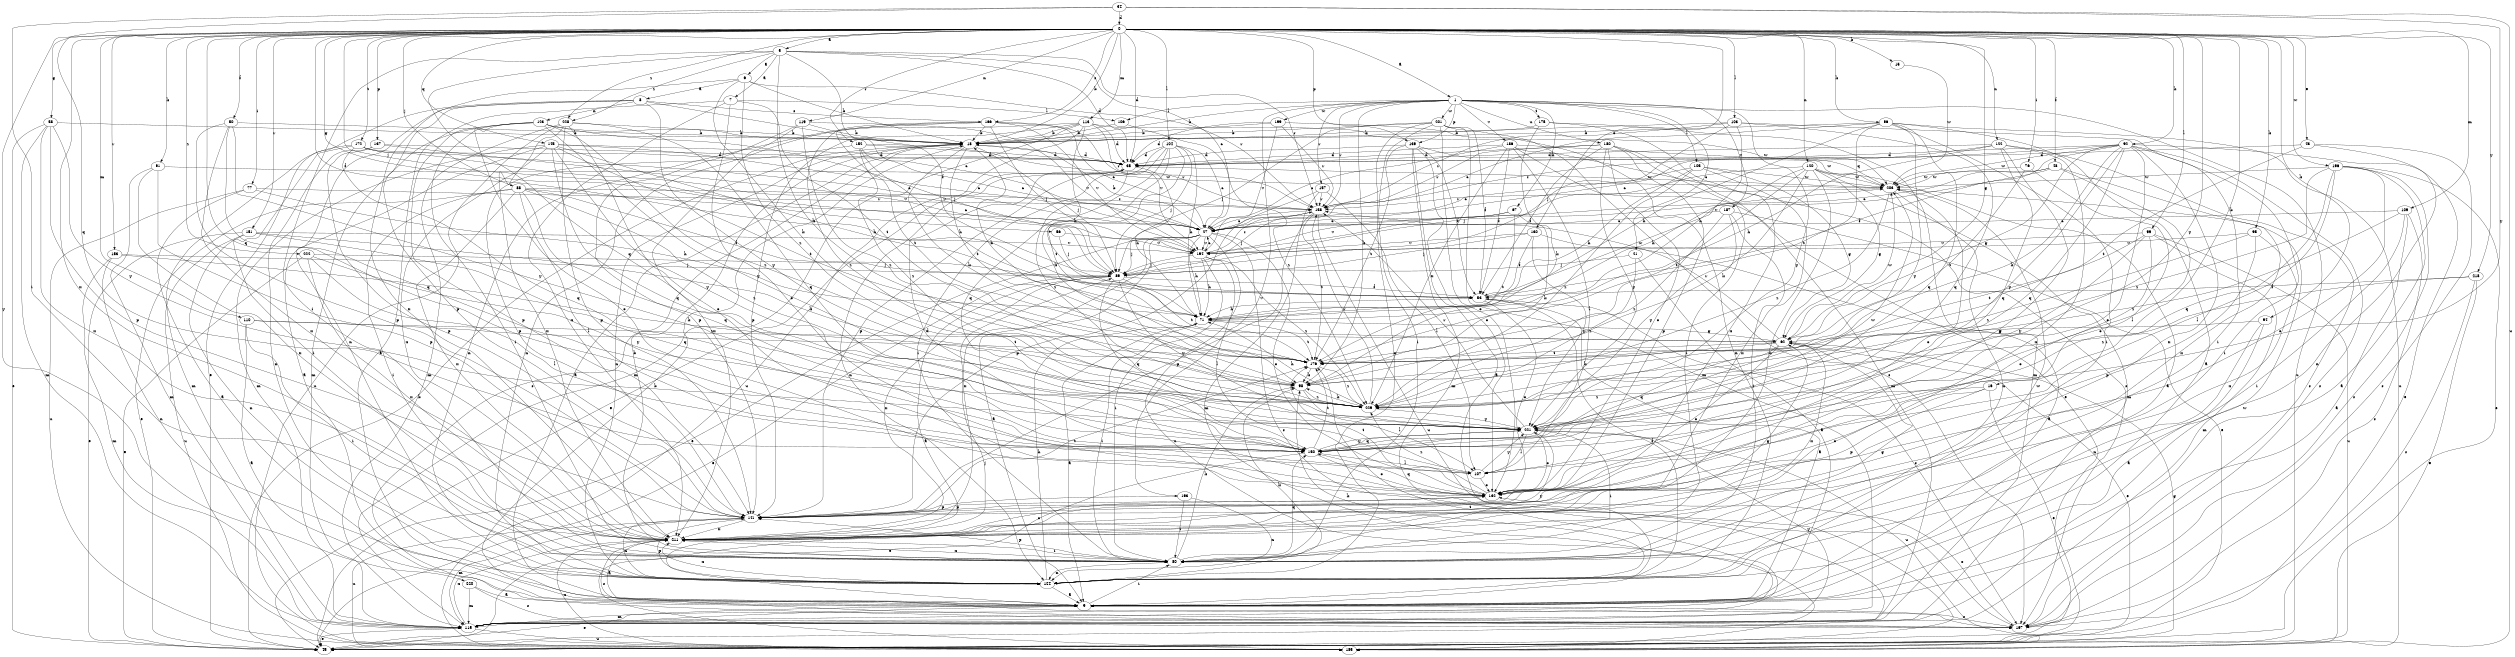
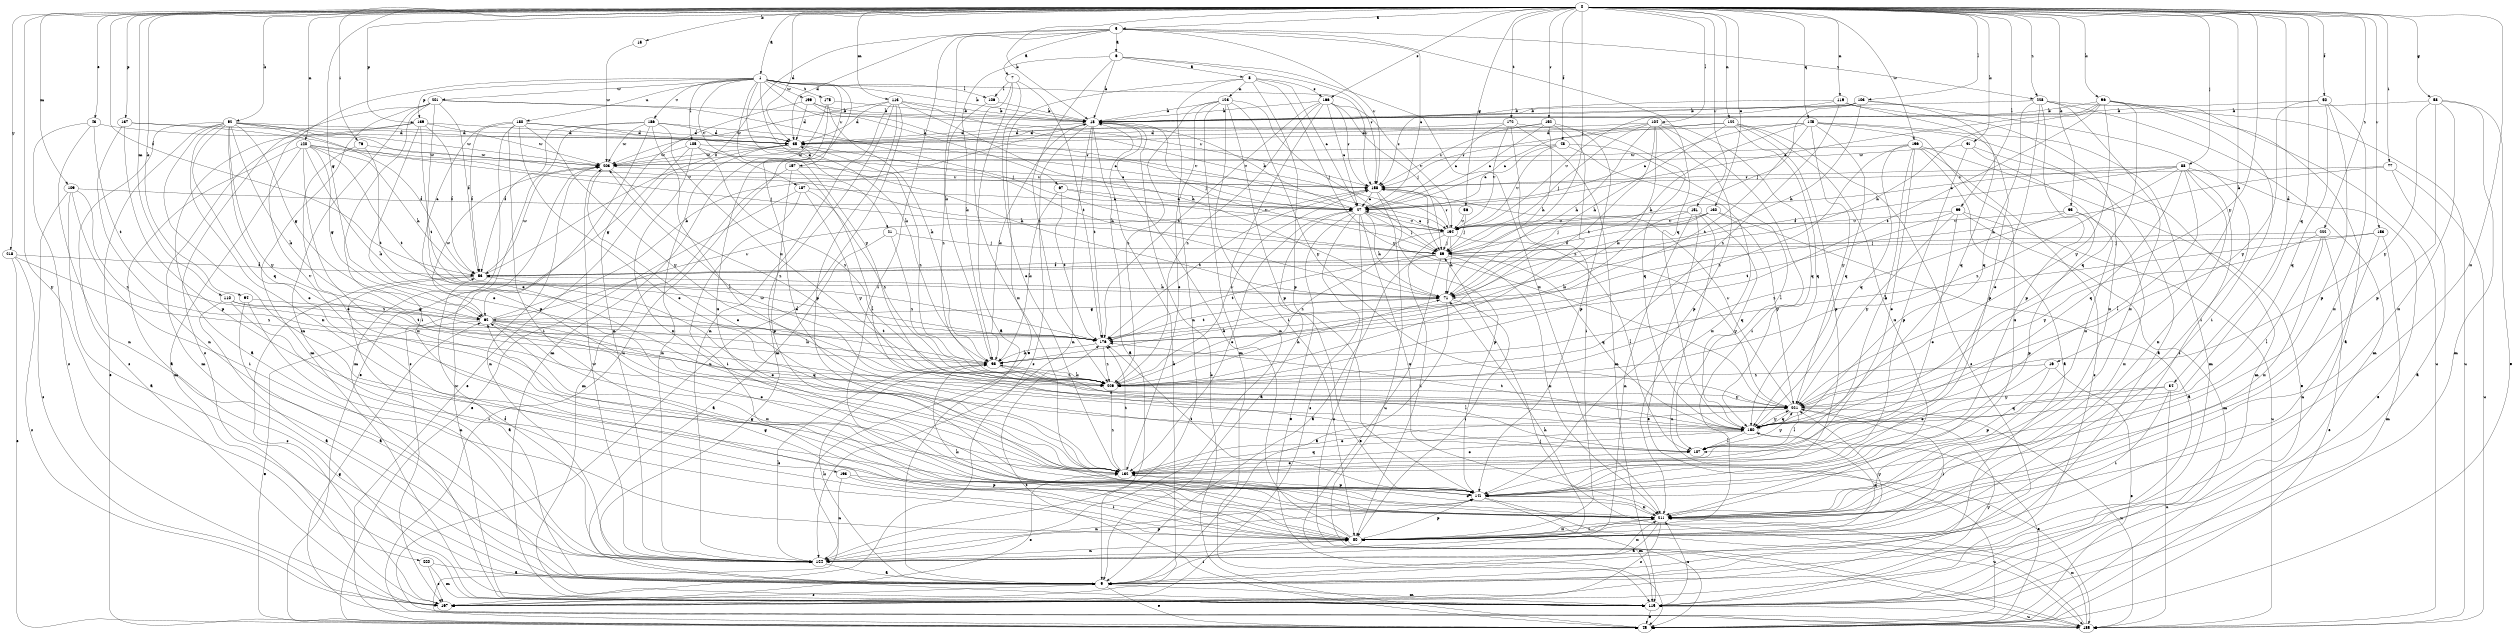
(1119, 17) -> (2272, 18)
(1858, 166) -> (624, 144)
